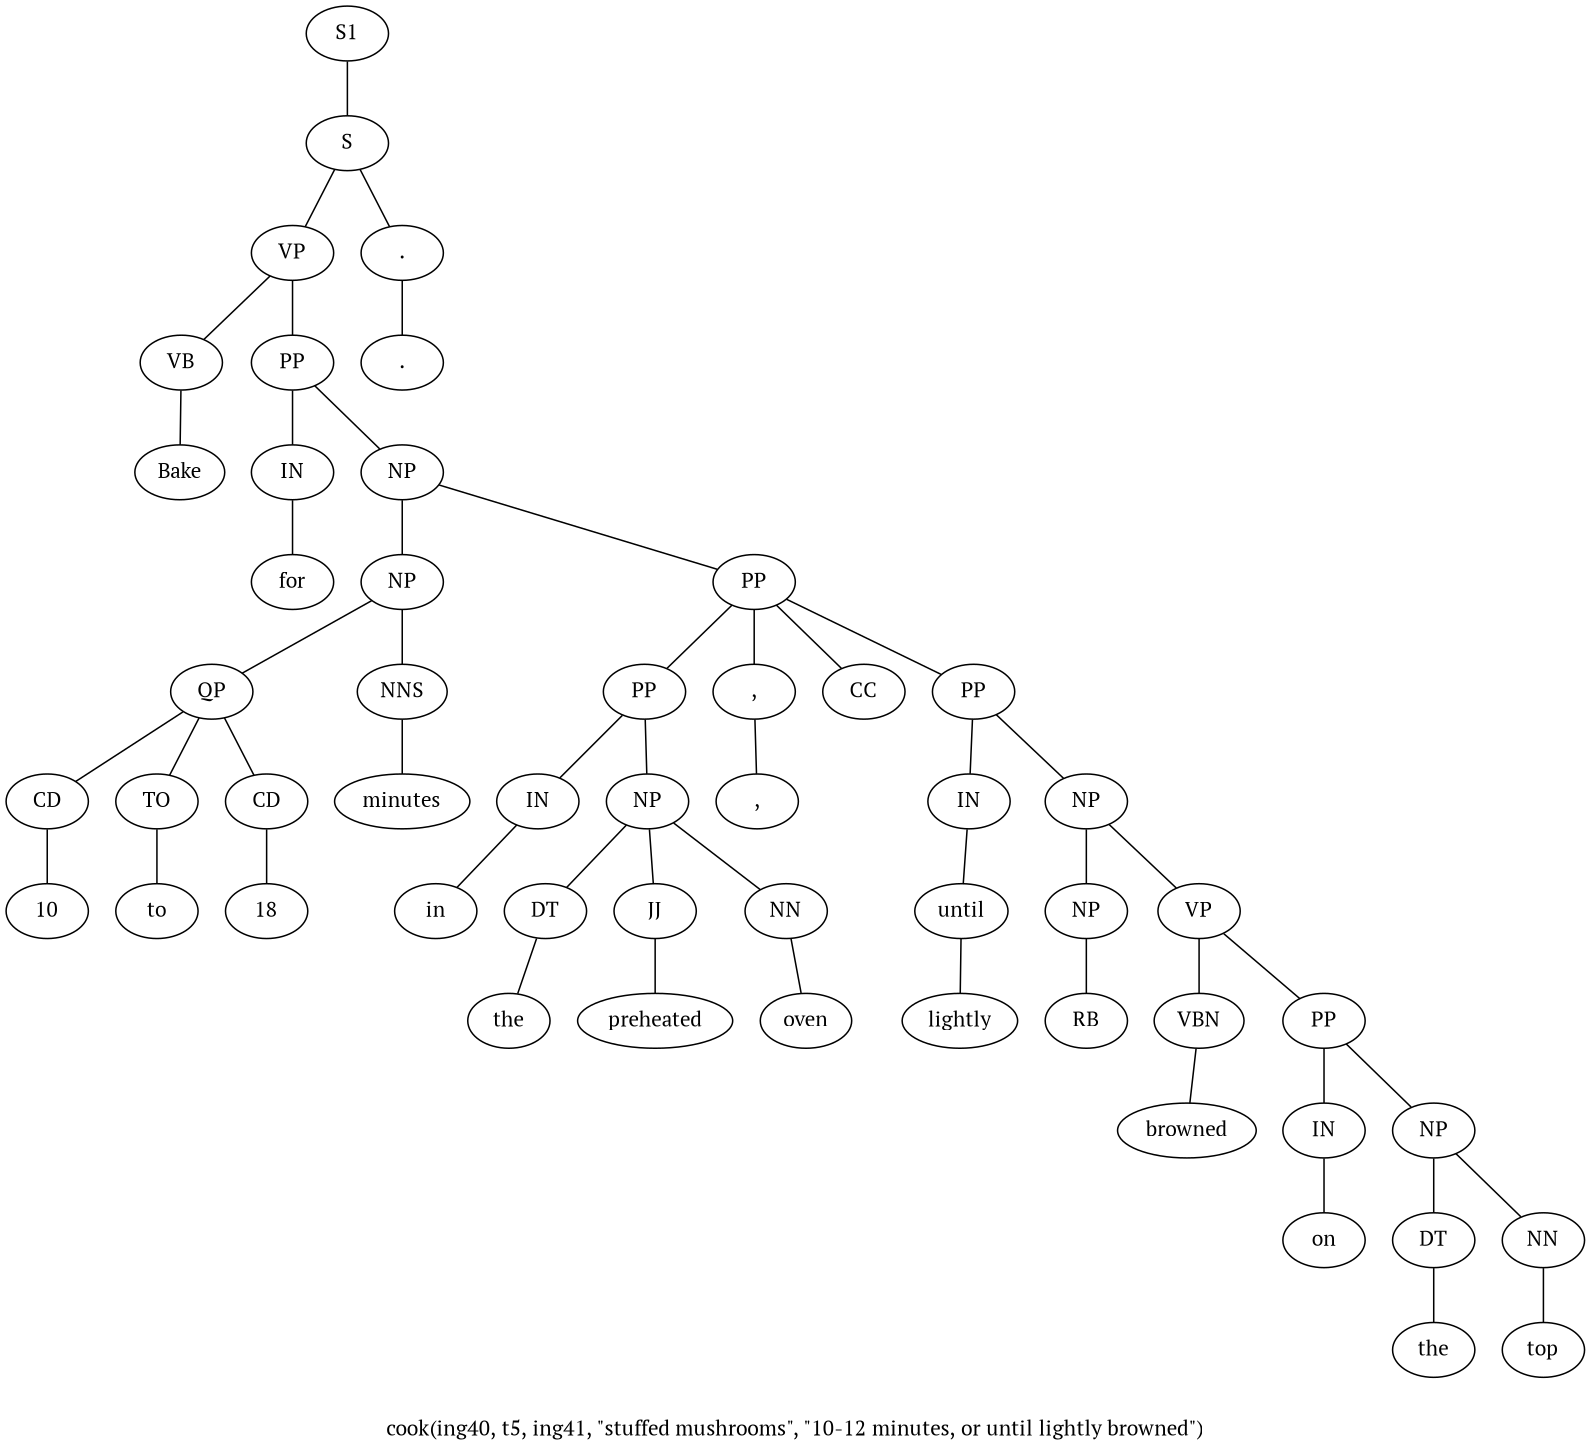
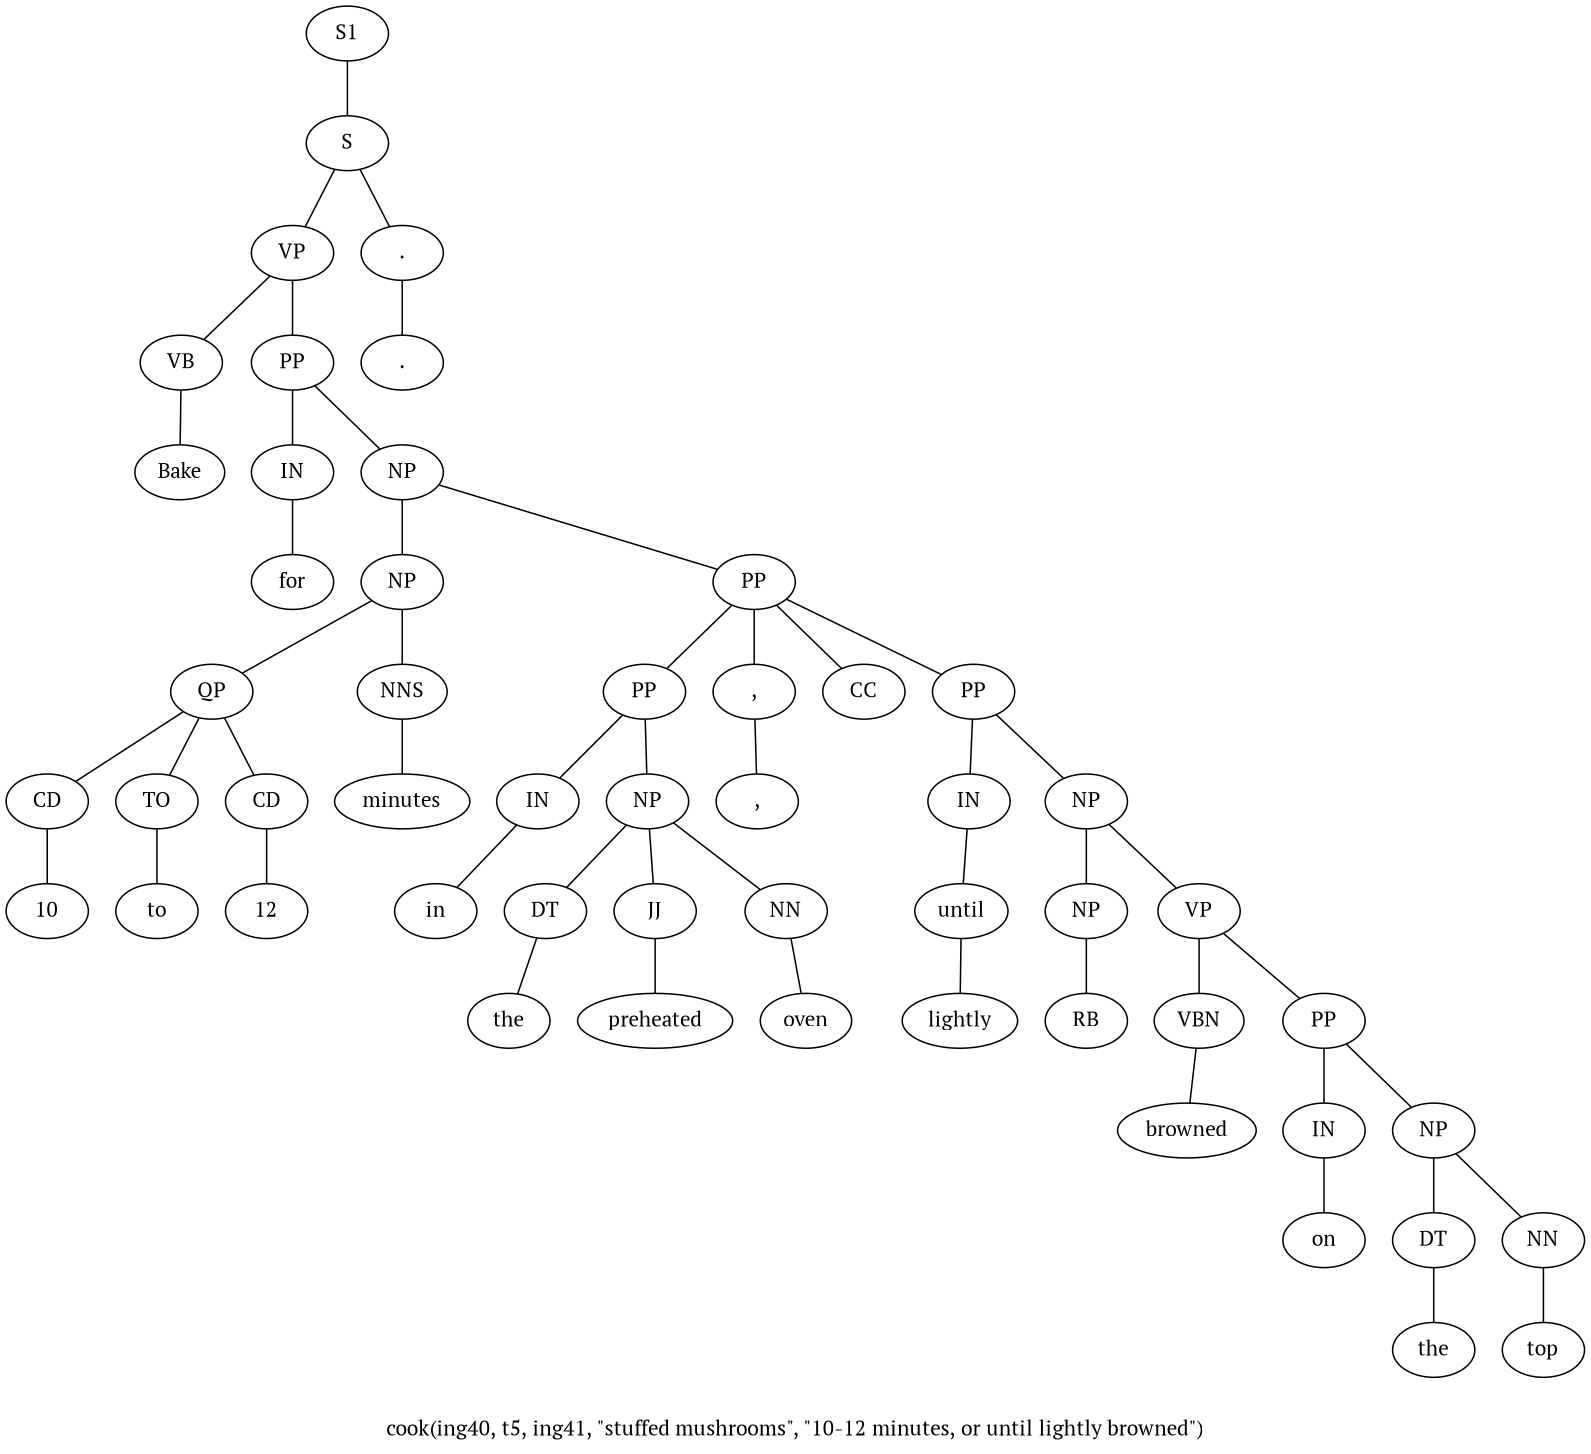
(267, 911) -> (267, 911)
